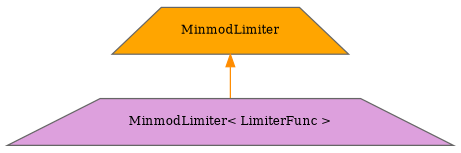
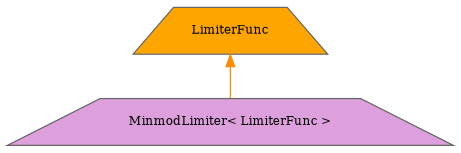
(230, 31) -> (230, 31)
